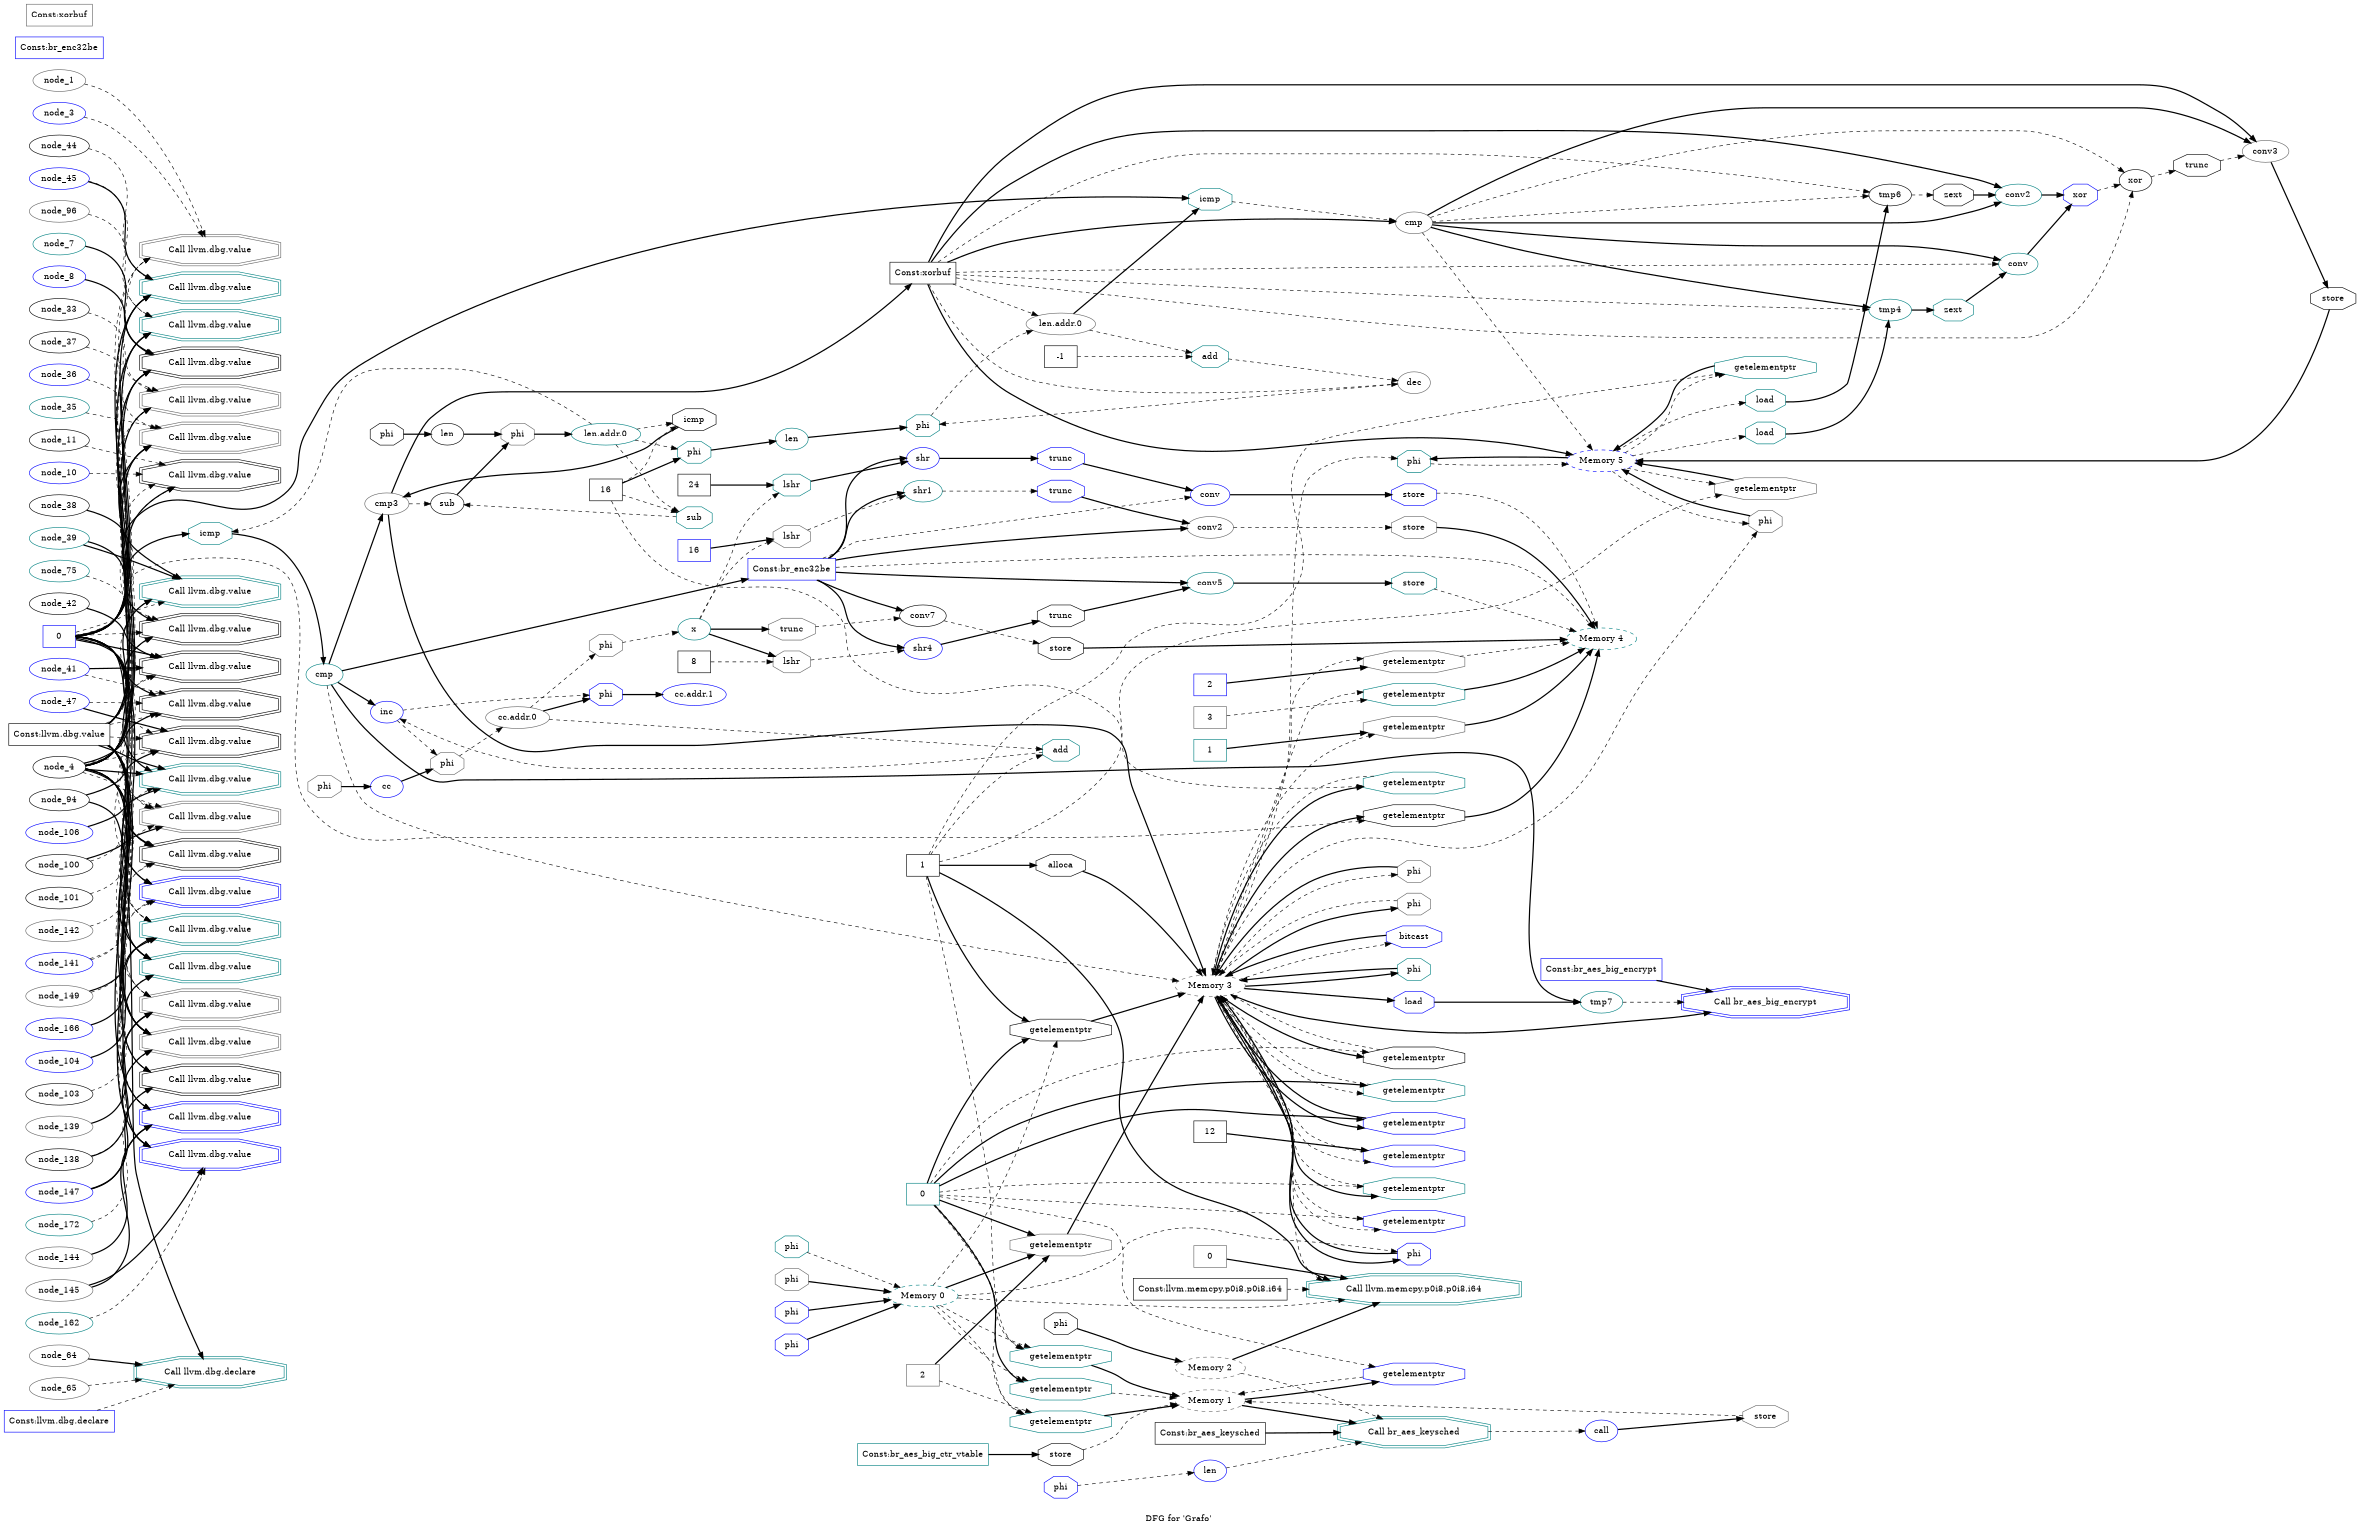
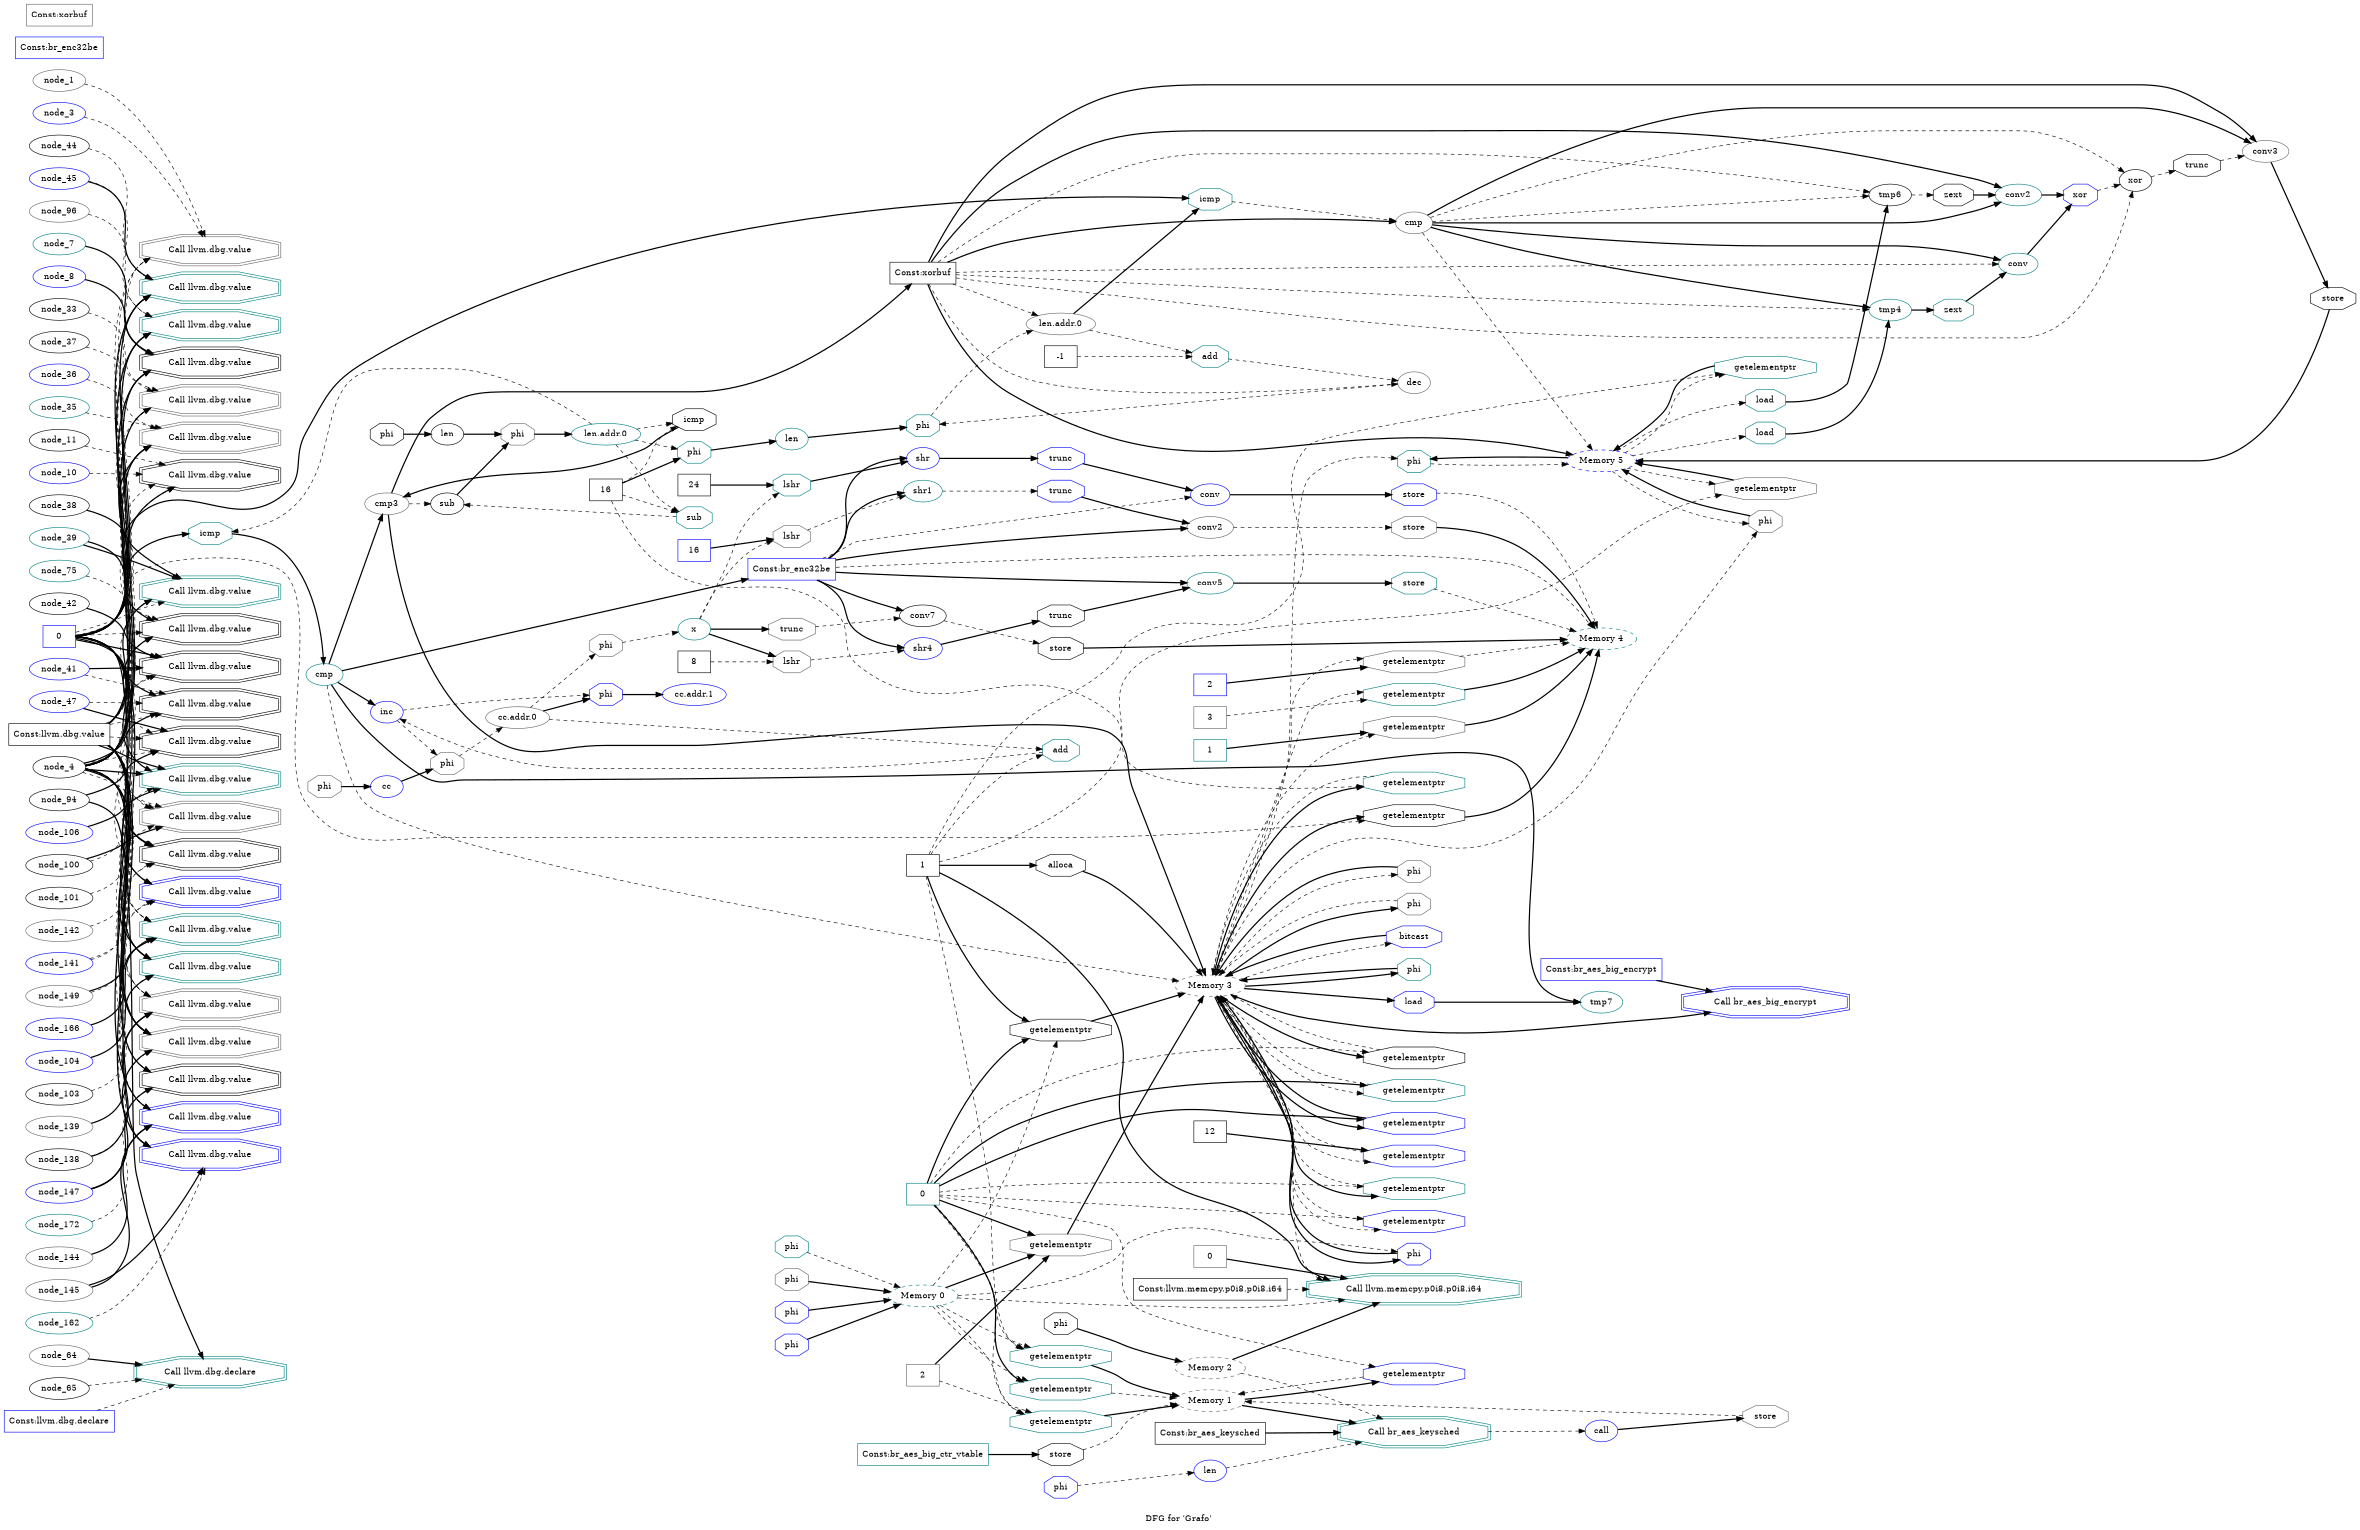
(1650, 1002) -> none
(59, 1389) -> (59, 1389)
